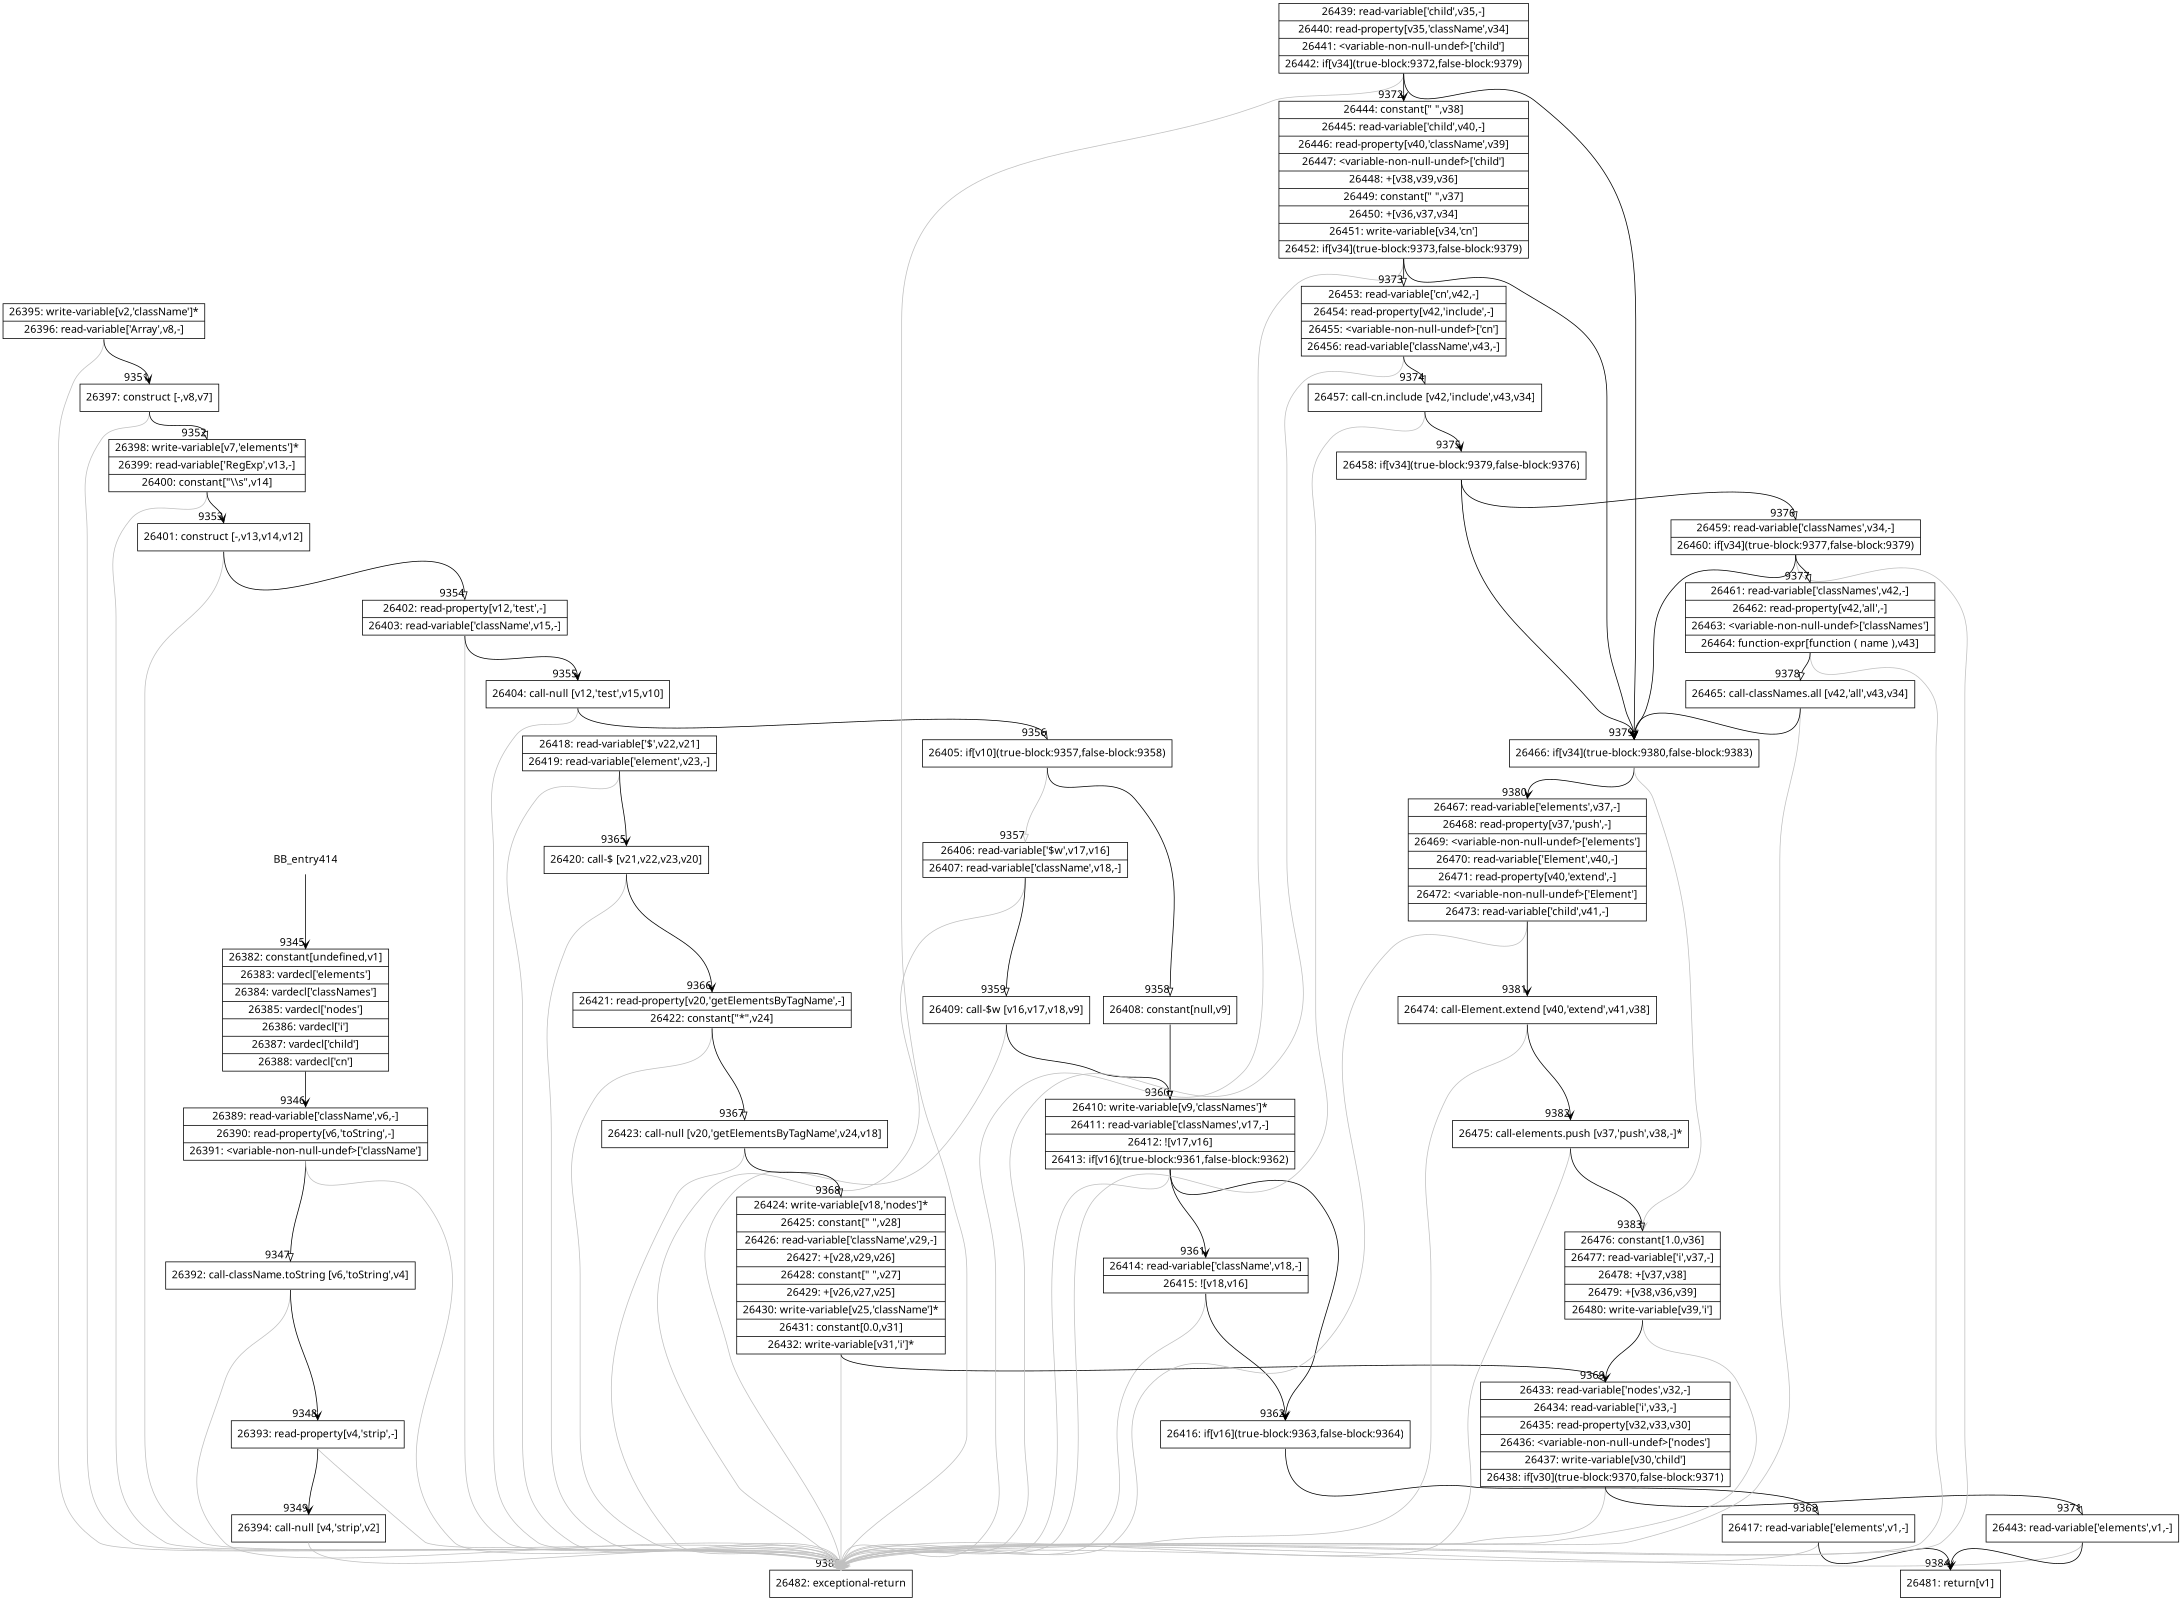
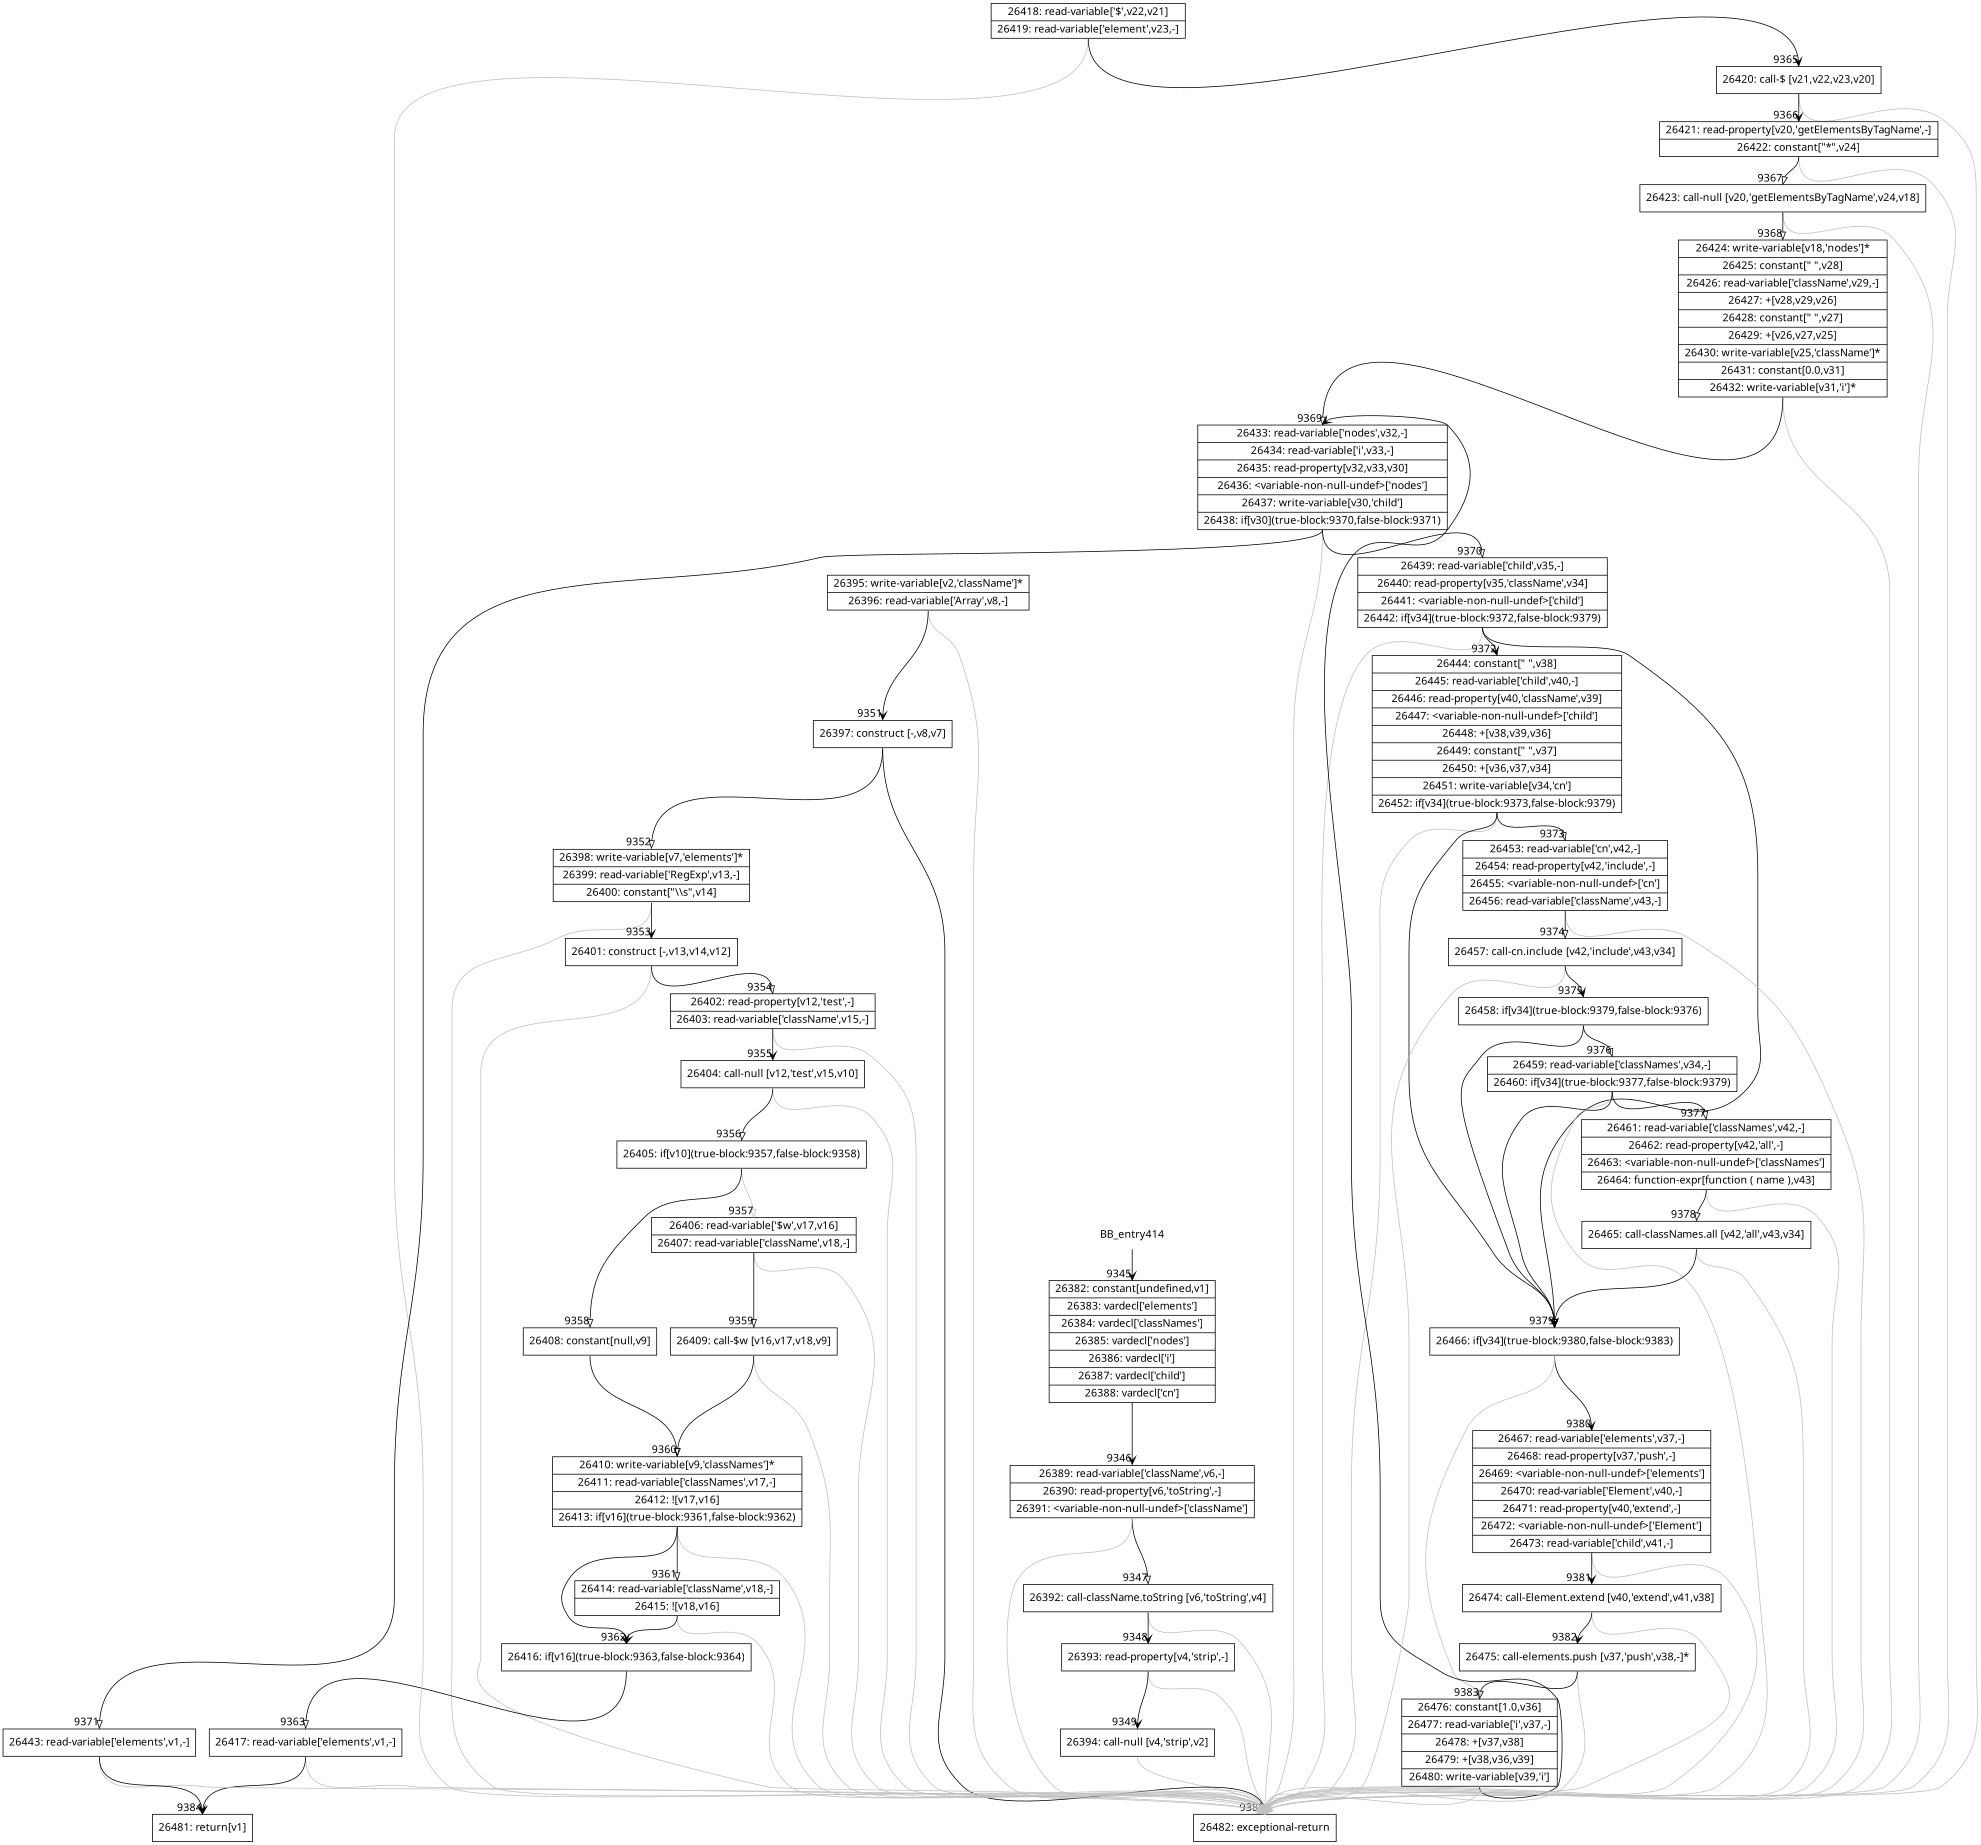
none -> (1386, 548)
(1186, 1210) -> (677, 1550)
(87, 1320) -> (945, 1420)
